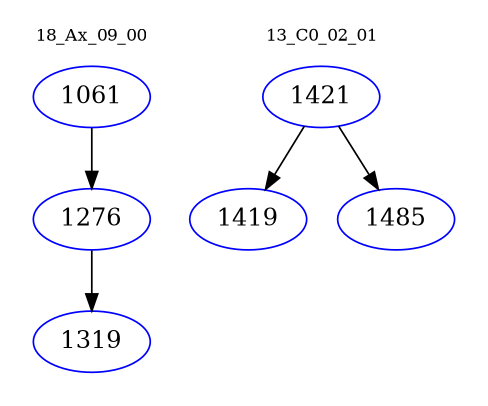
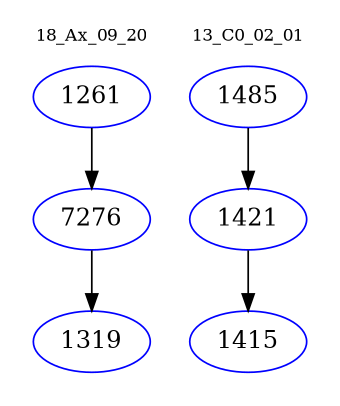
(92, 37) -> (92, 37)
(92, 97) -> (92, 97)
(354, 150) -> (248, 150)
(92, 219) -> (92, 219)
(248, 219) -> (248, 342)
